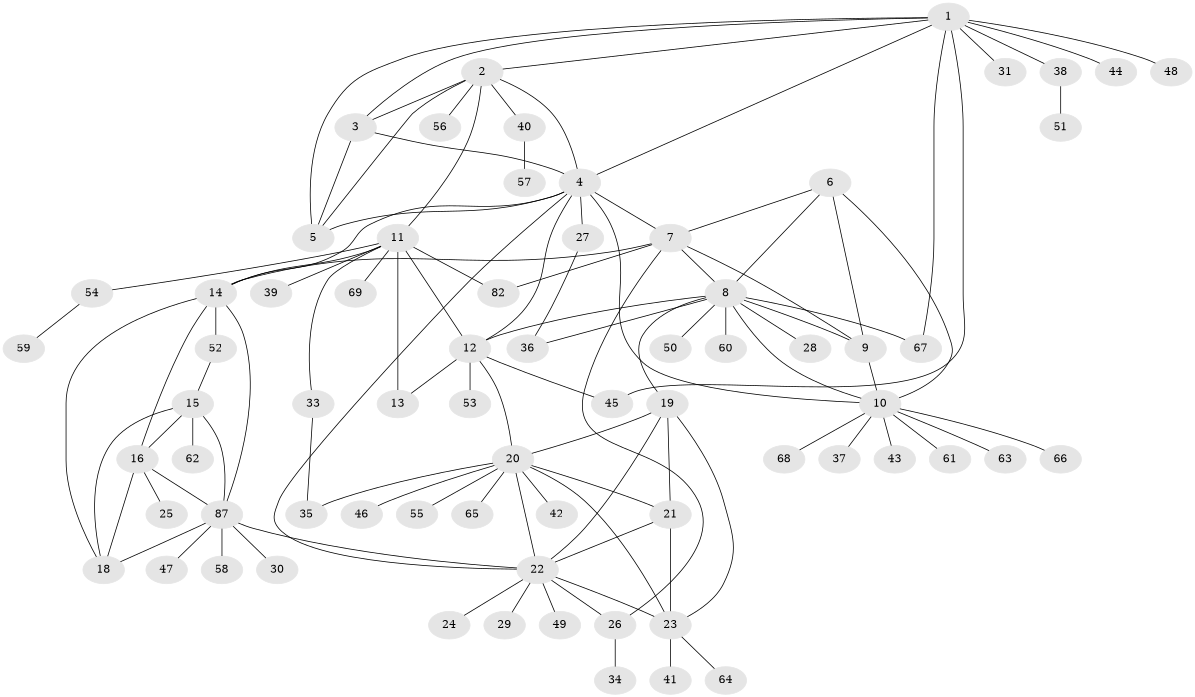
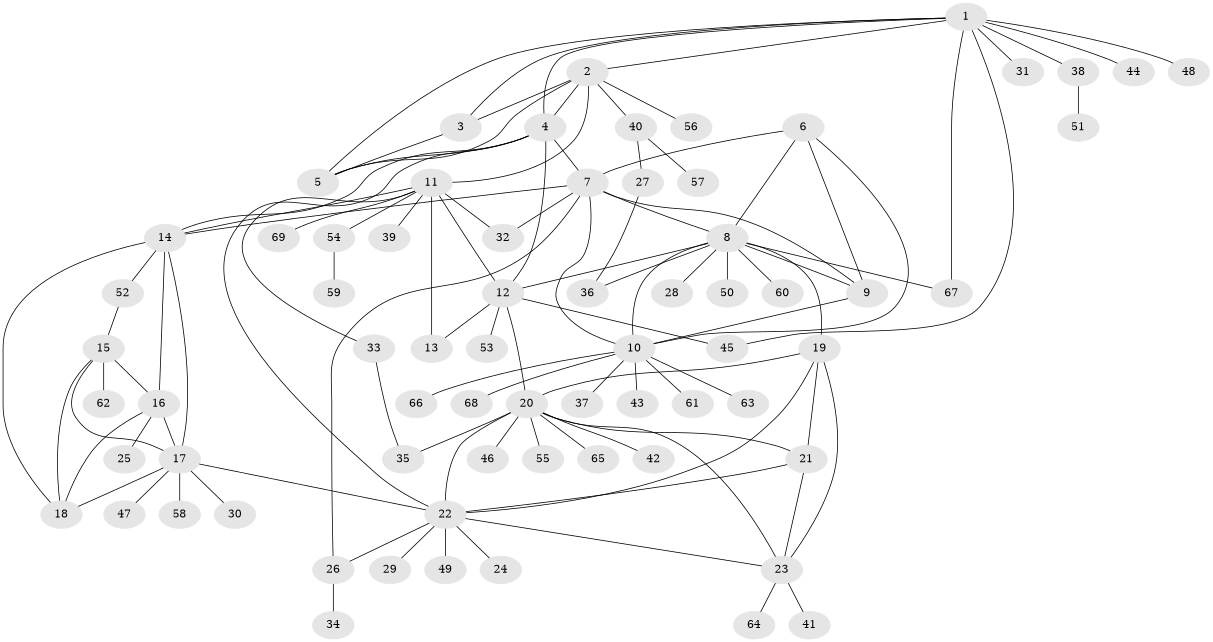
(470, 151) -> none
(581, 211) -> (639, 155)
(498, 293) -> (503, 238)
(660, 373) -> (558, 285)
(222, 515) -> (180, 459)
